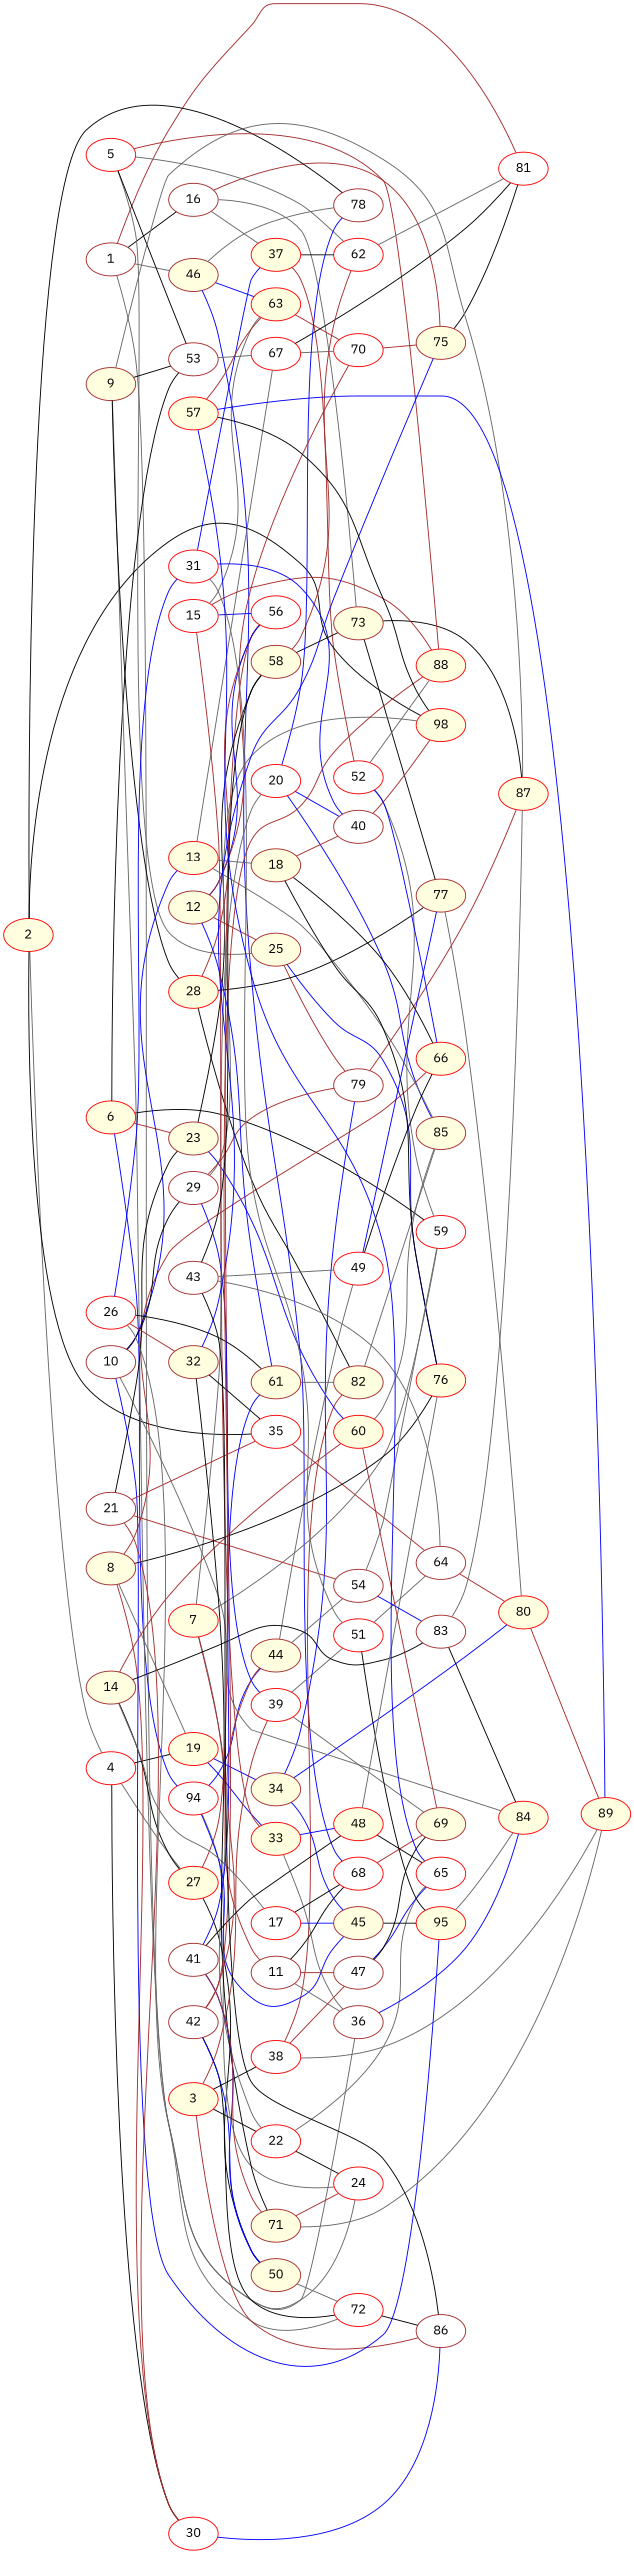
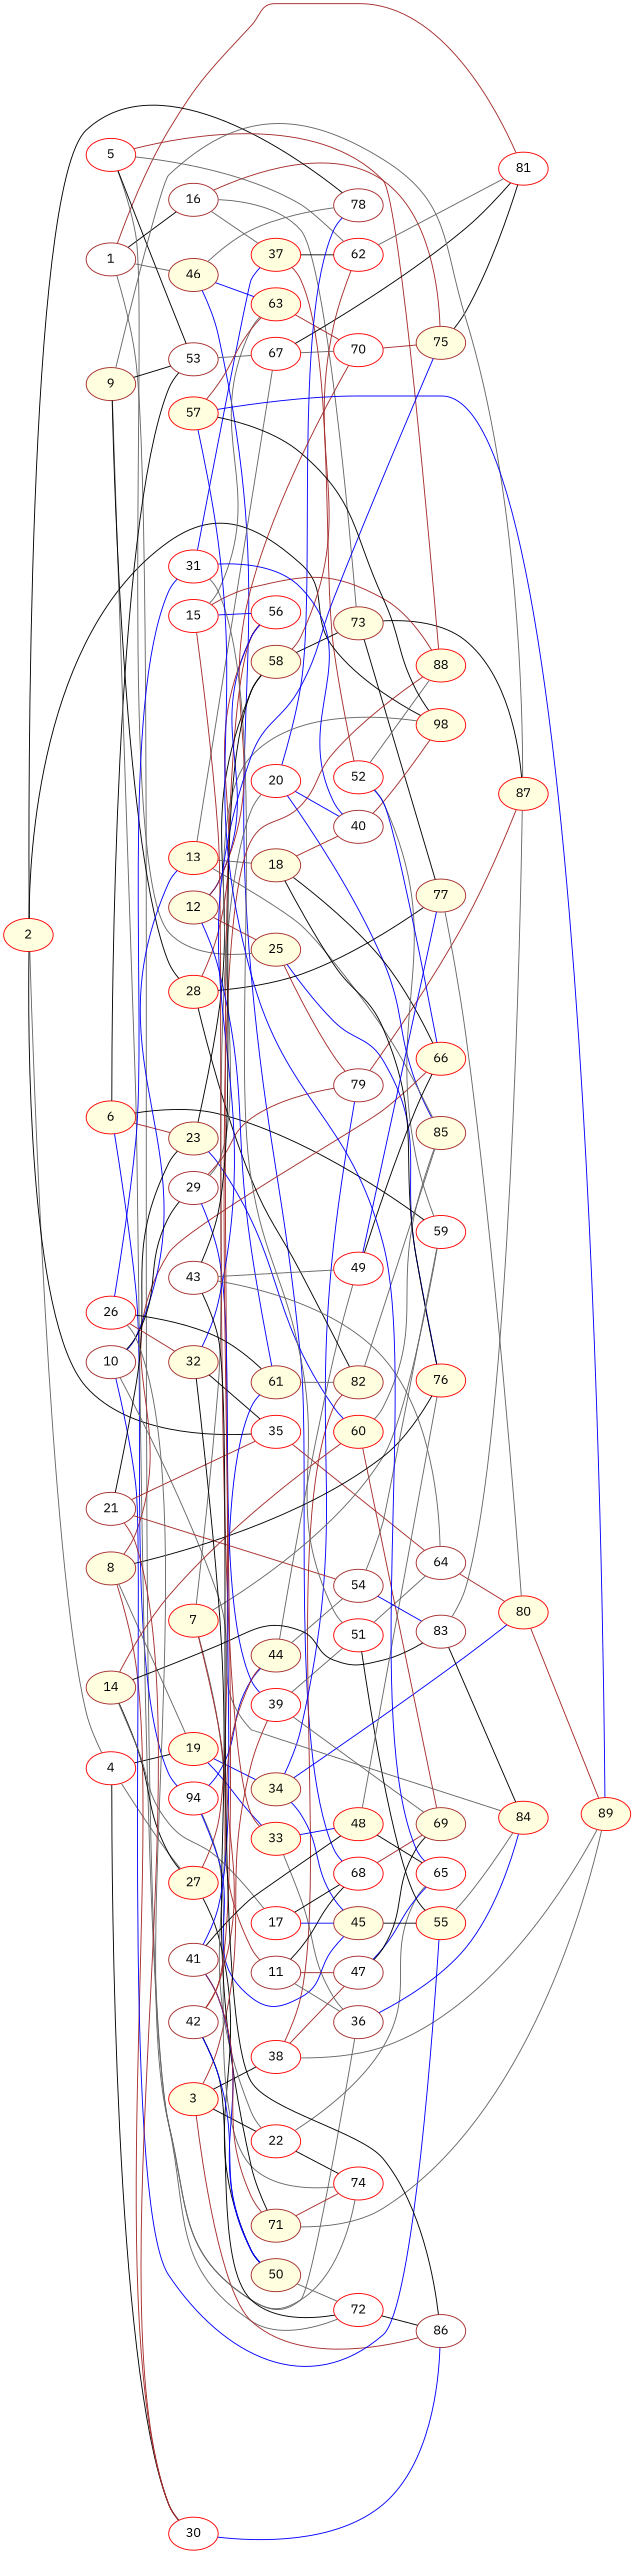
(441, 1923) -> (441, 1923)
(358, 2184) -> (358, 2184)
